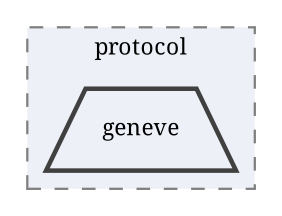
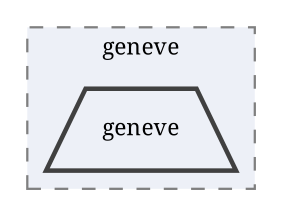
(141, 49) -> (141, 49)
